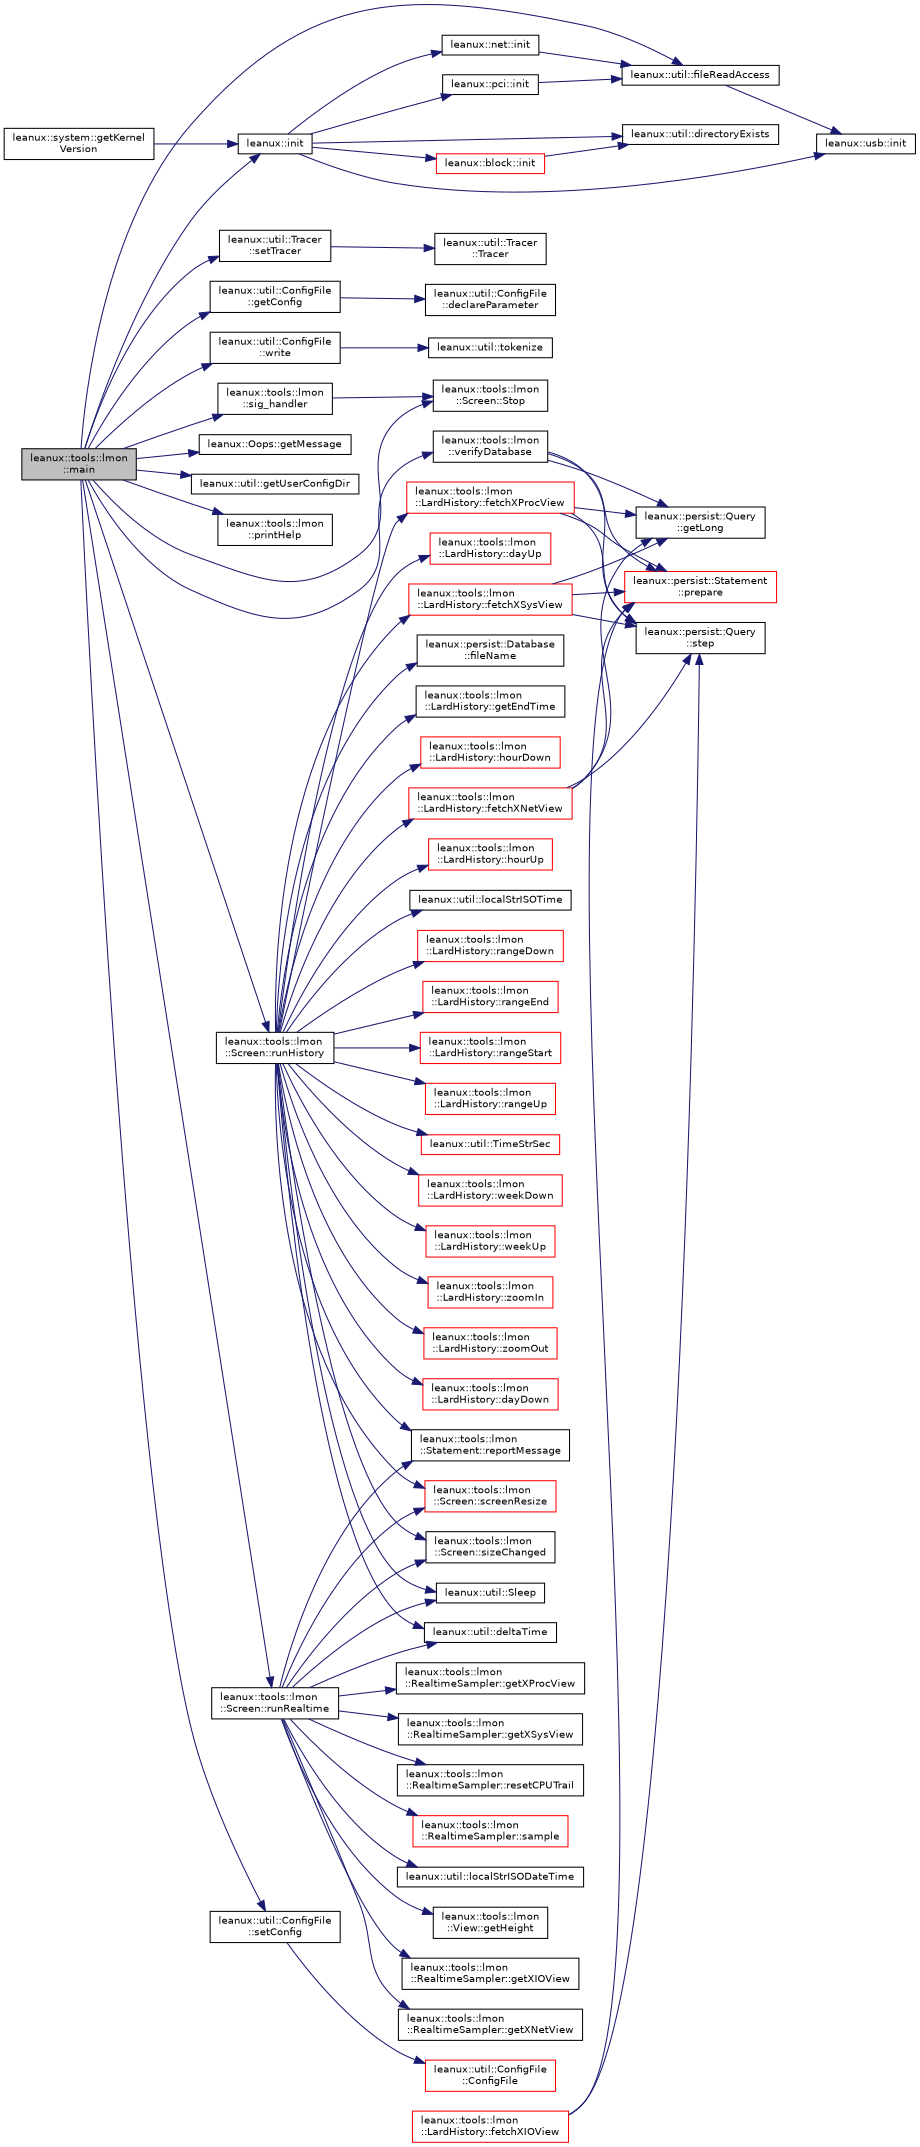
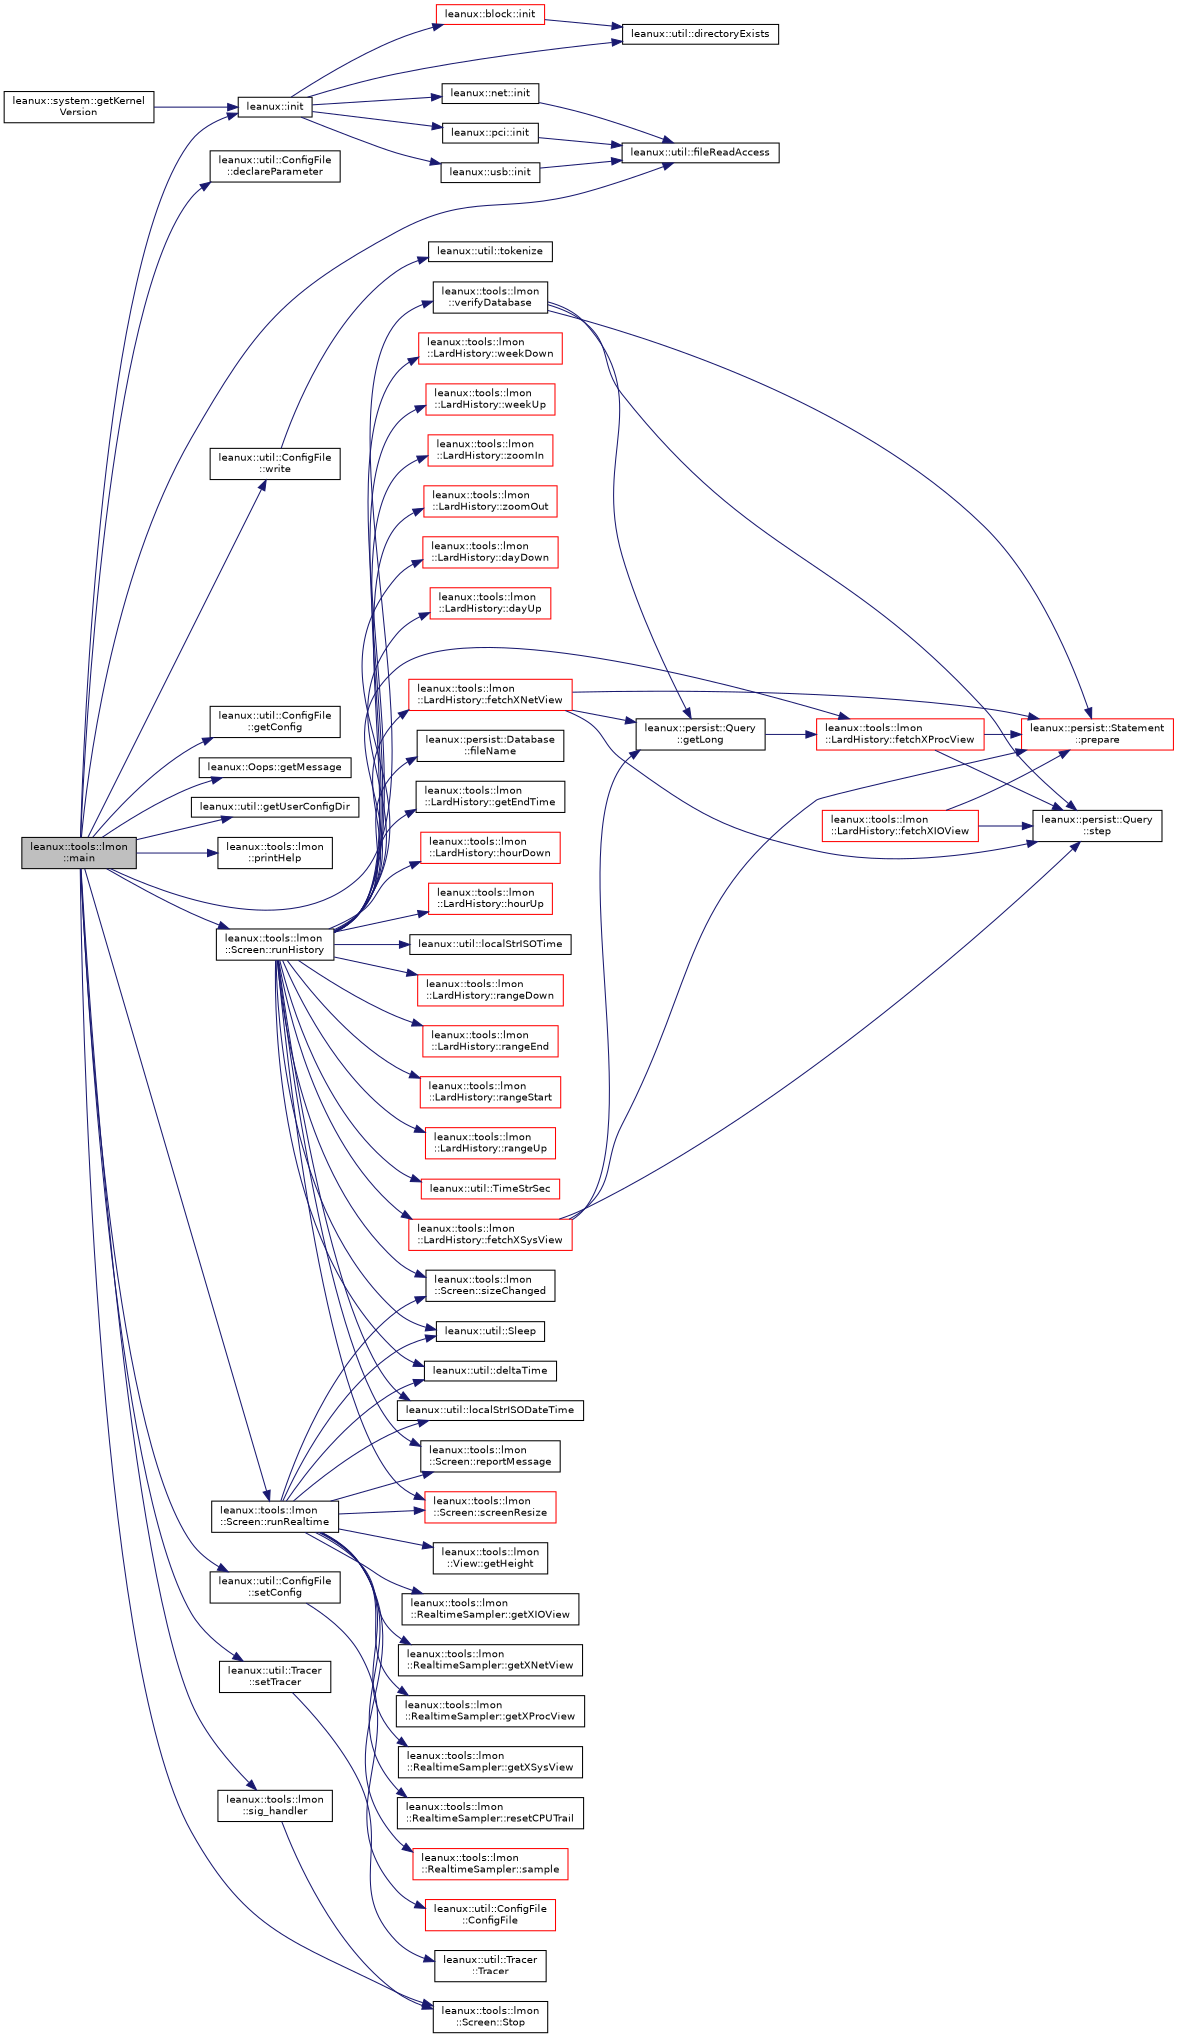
(779, 108) -> (576, 165)
(377, 298) -> (111, 488)
(597, 510) -> (786, 734)
none -> (331, 1241)
(490, 1445) -> (490, 1456)
